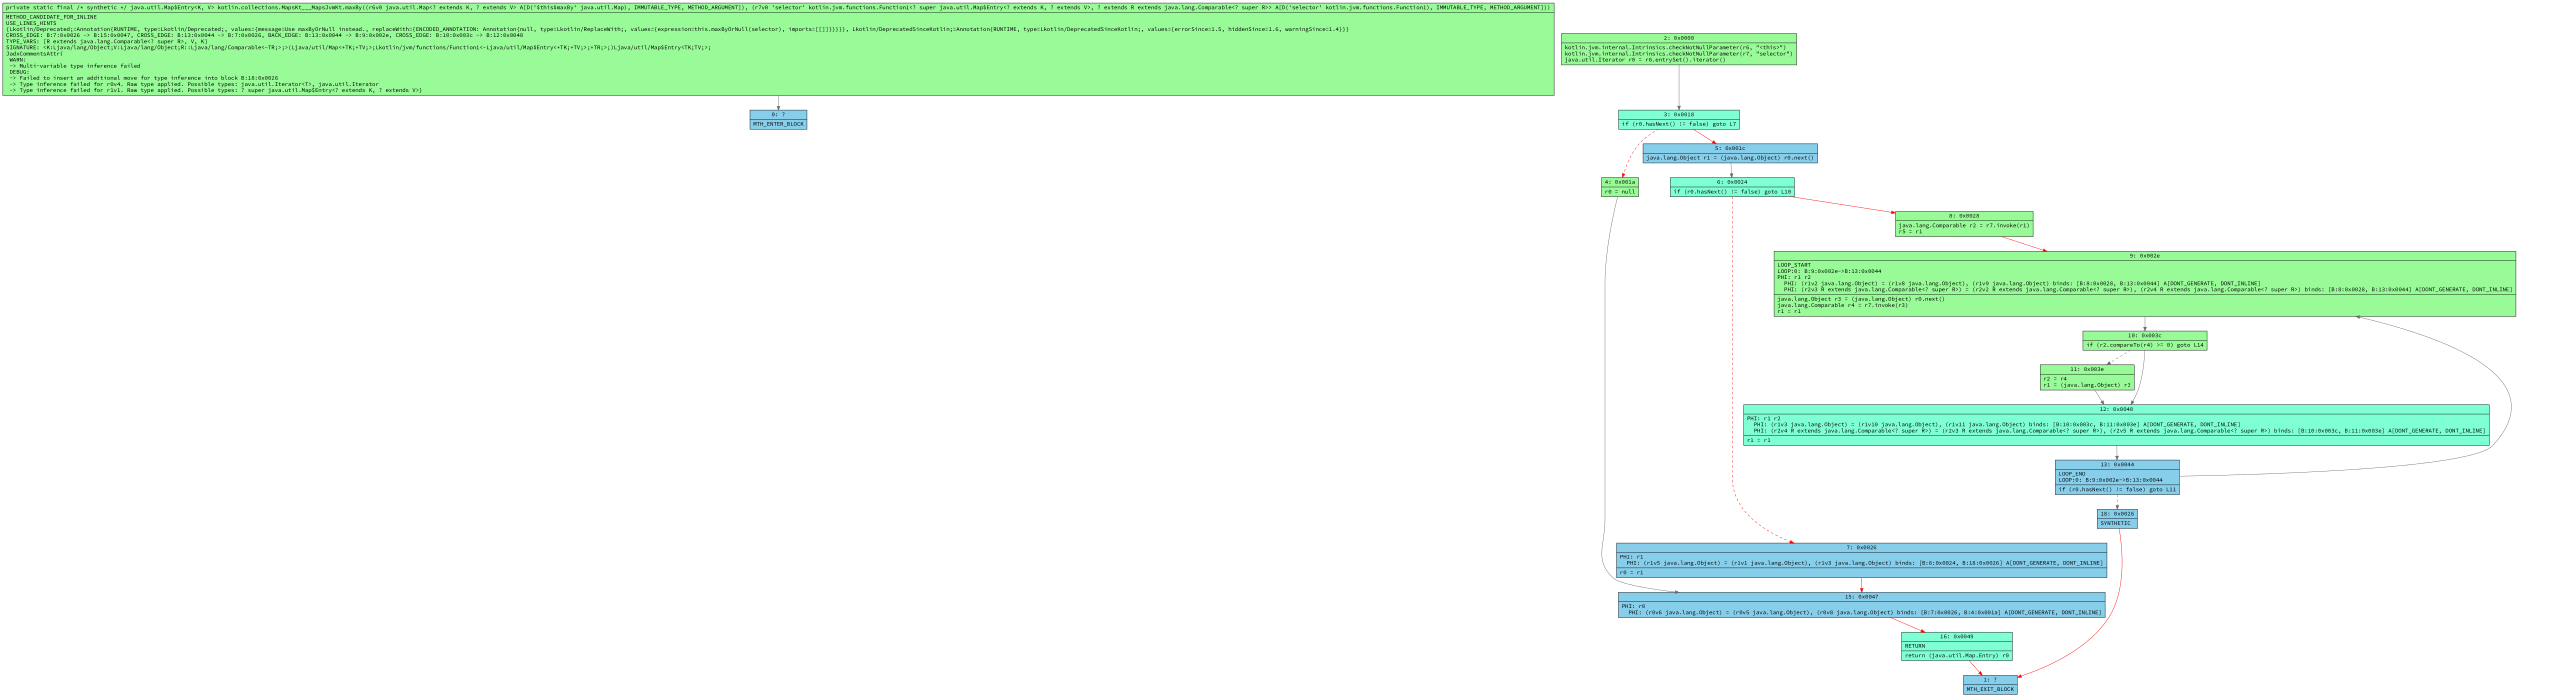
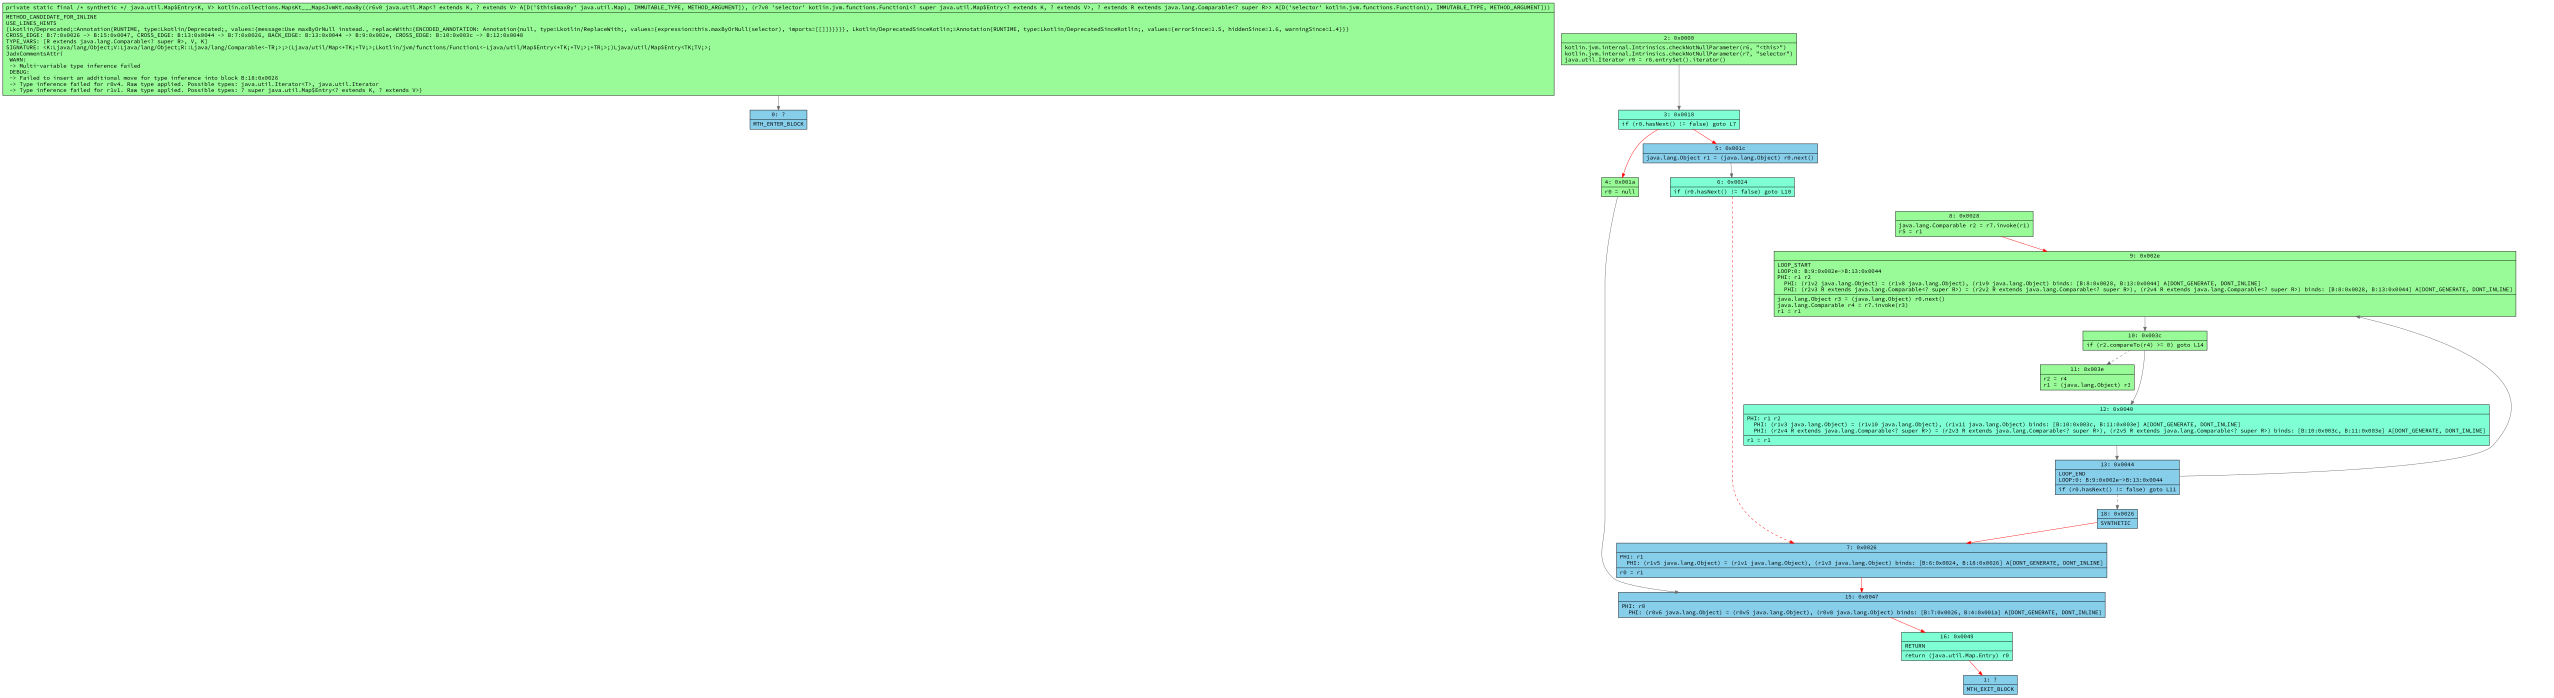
(1636, 147) -> (1636, 147)
(1841, 204) -> none
(2098, 396) -> none
(2104, 624) -> (2034, 533)
